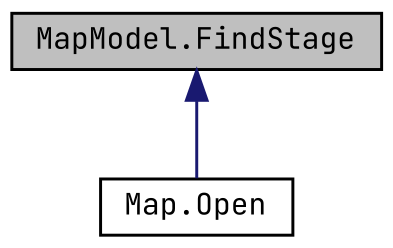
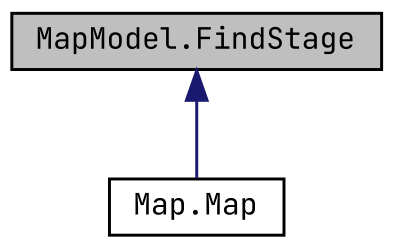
(197, 207) -> (197, 207)
